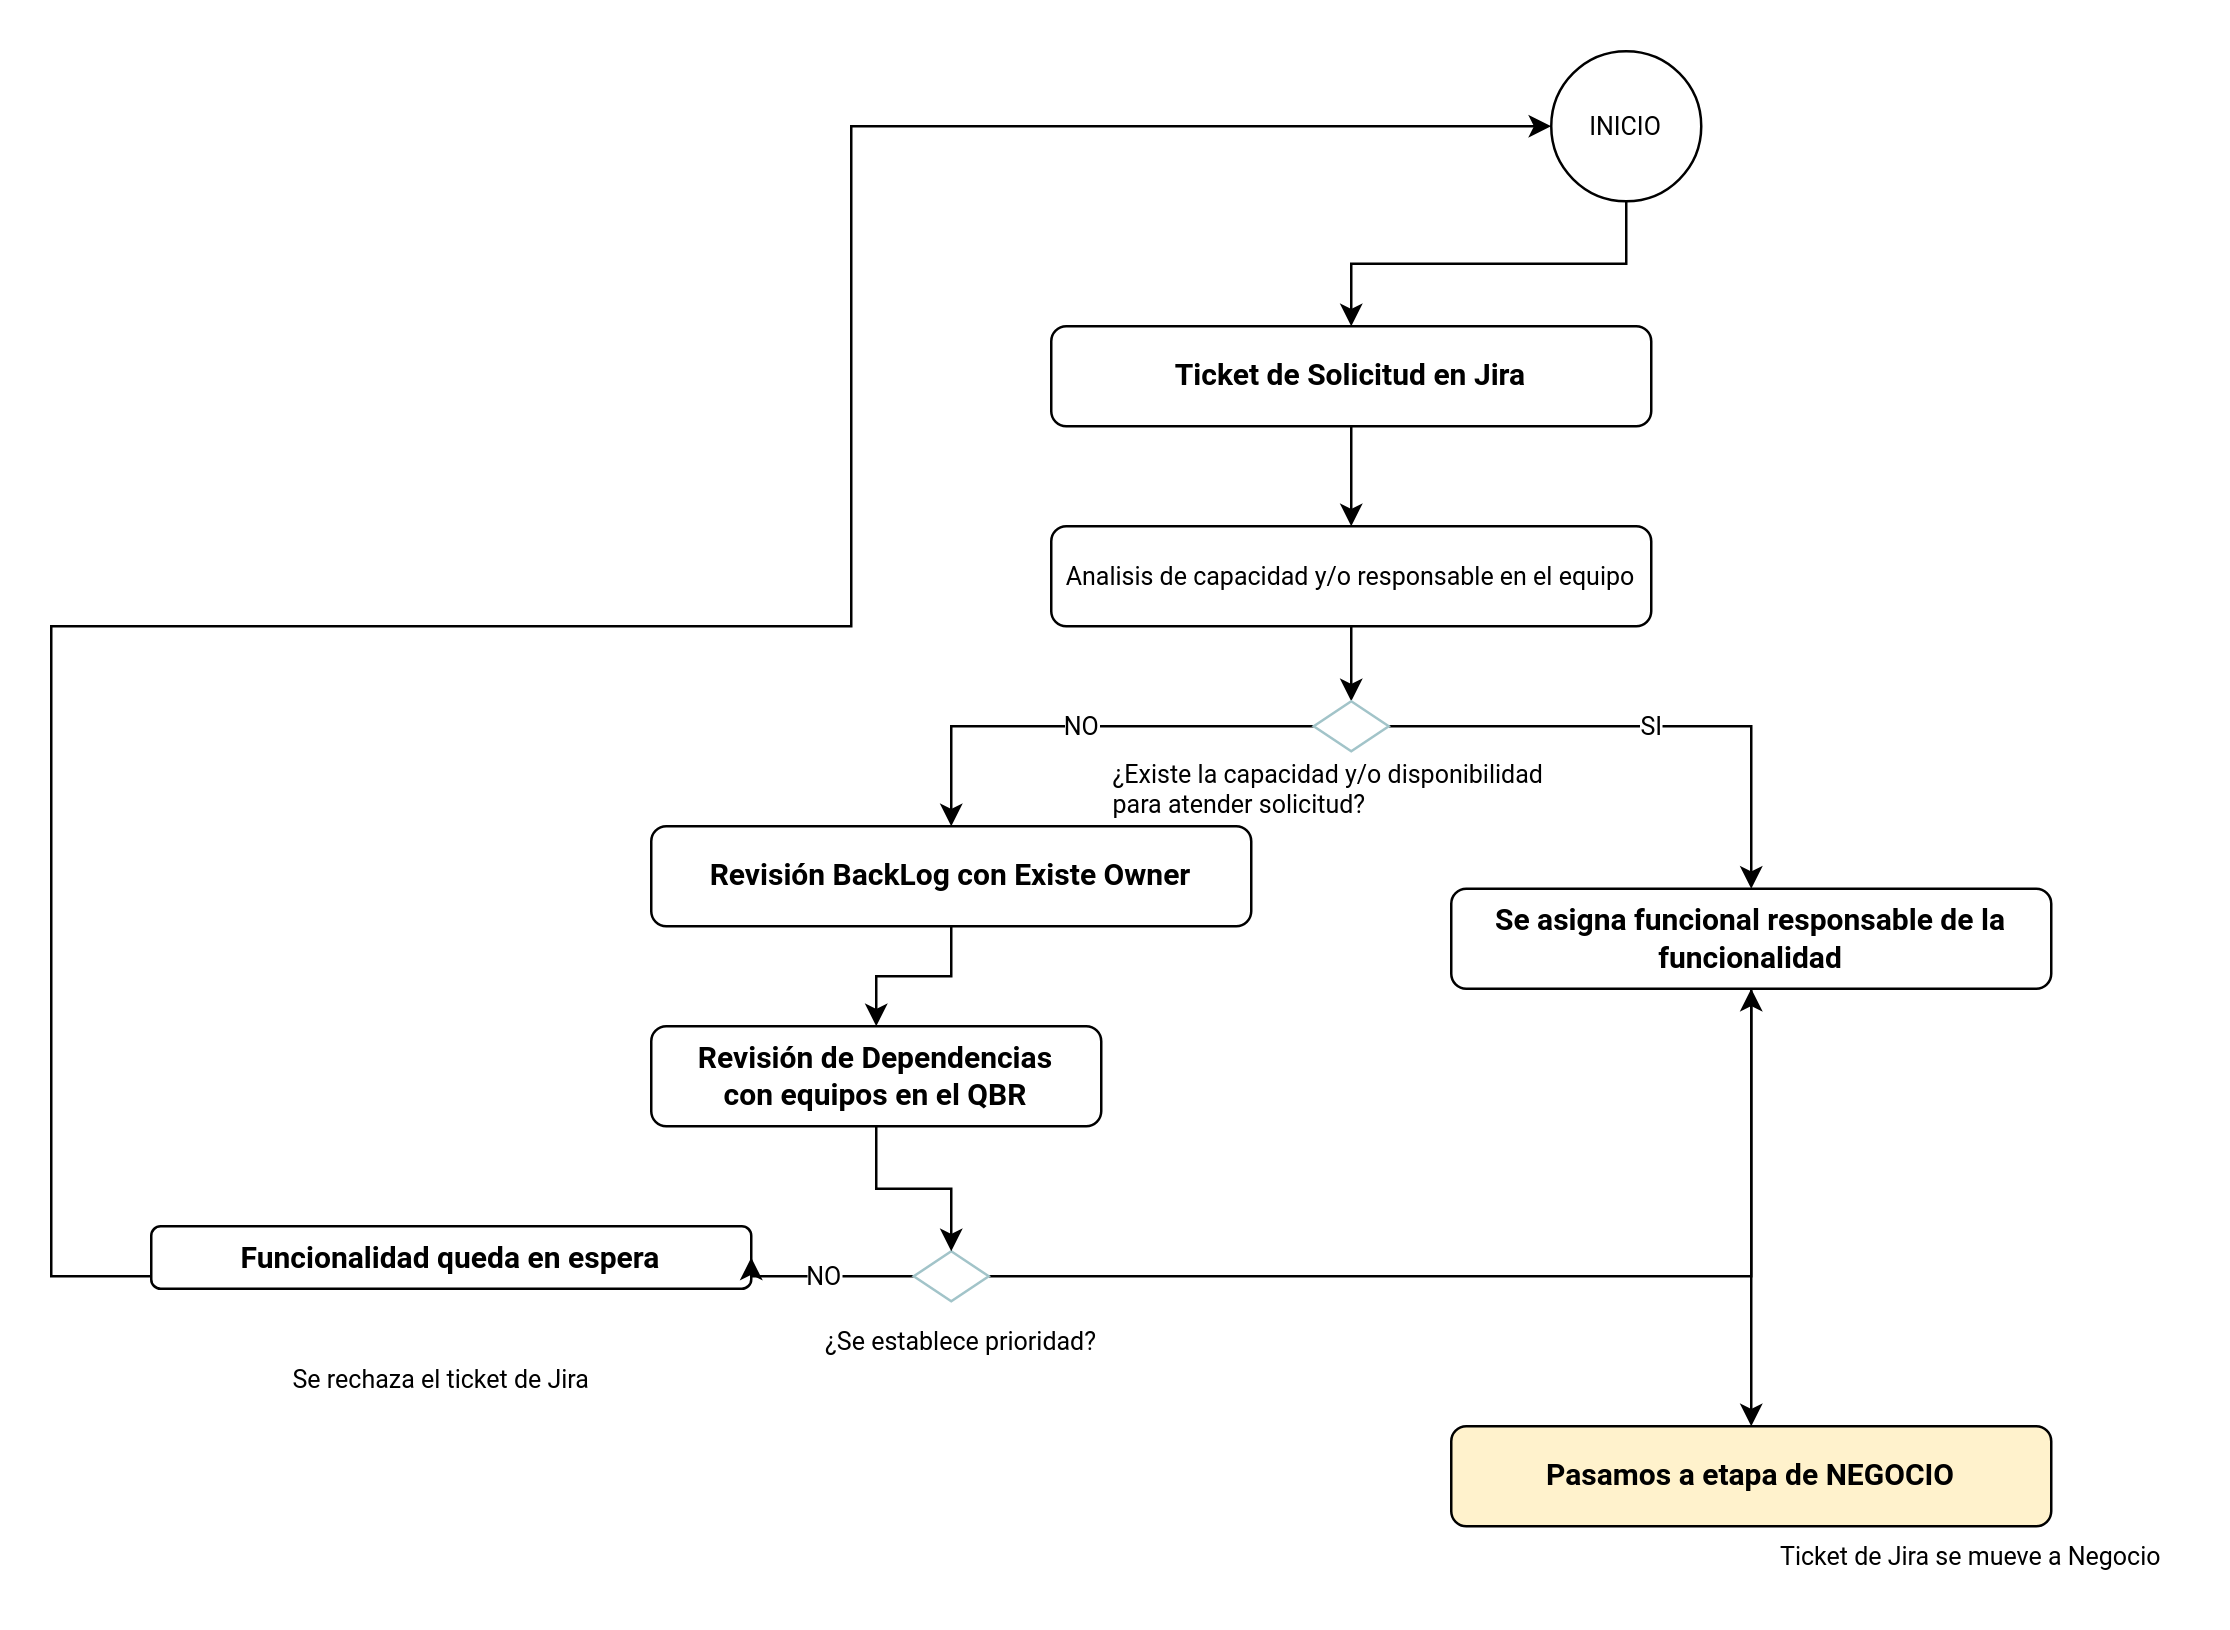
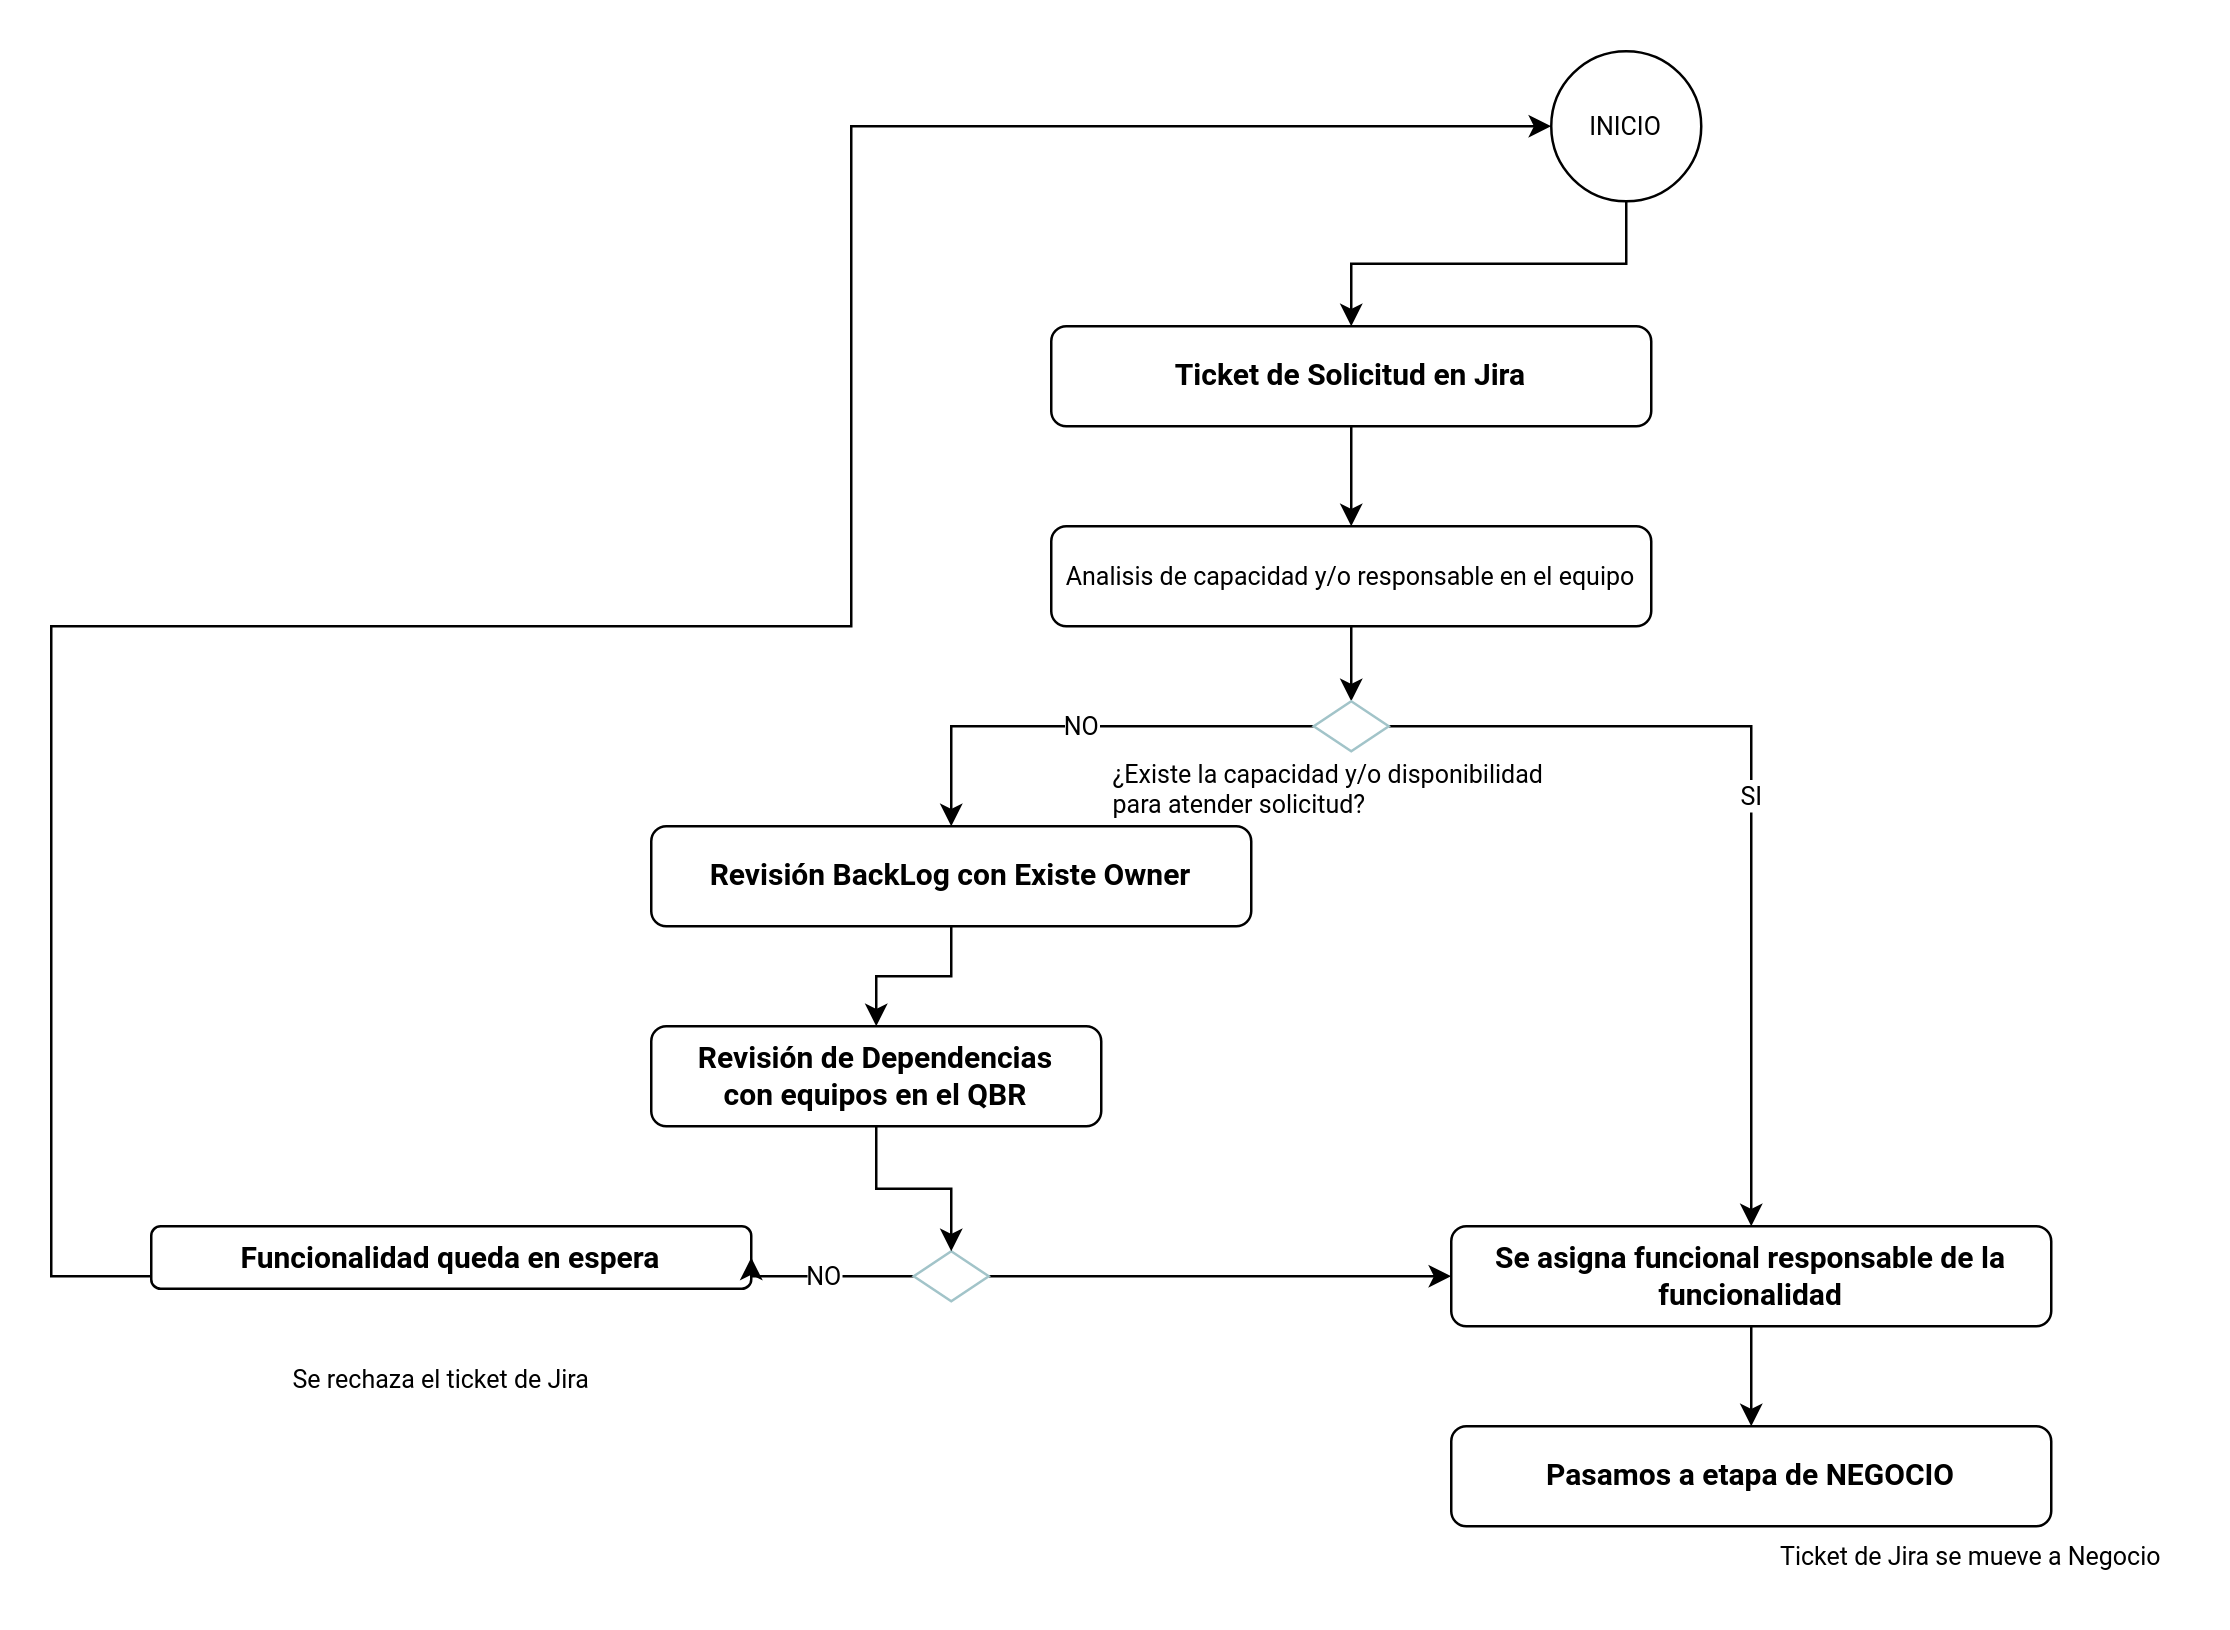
(1751, 939) -> (1751, 1276)
(965, 1341) -> none
(1751, 1476) -> (1751, 1476)
